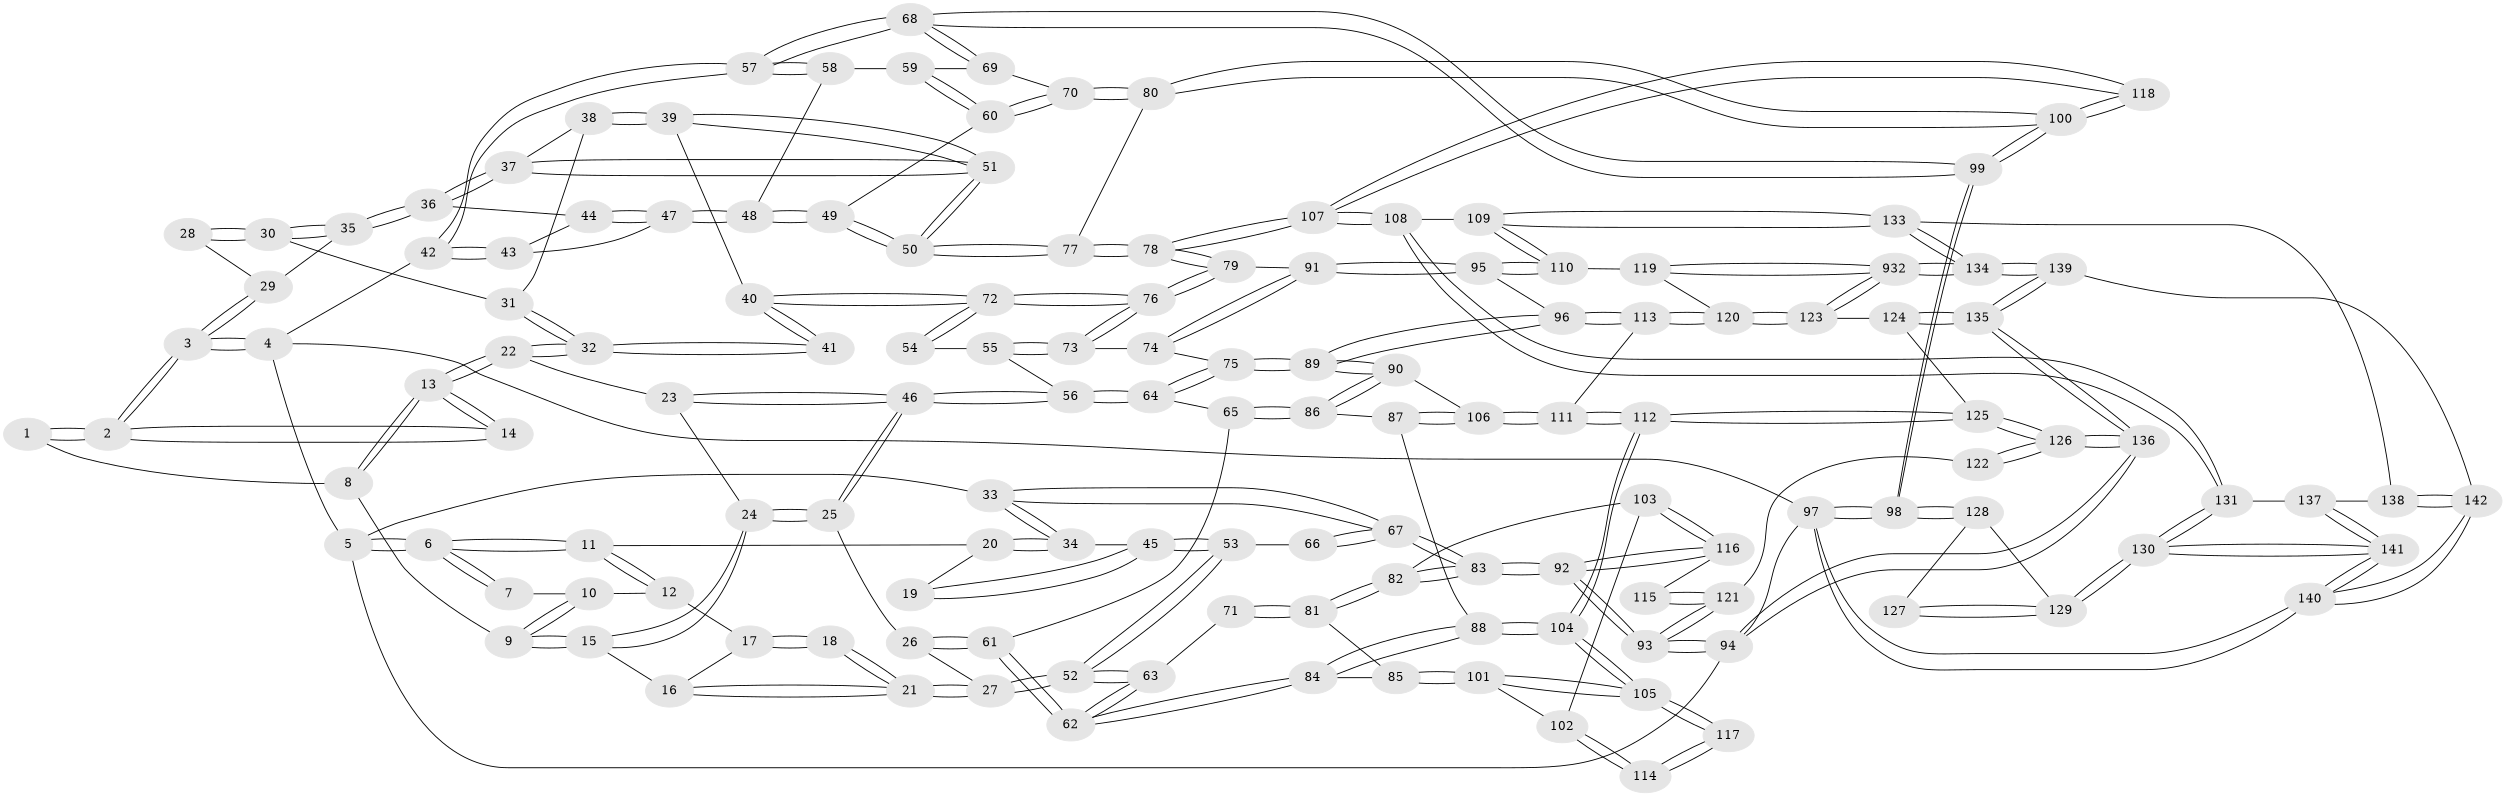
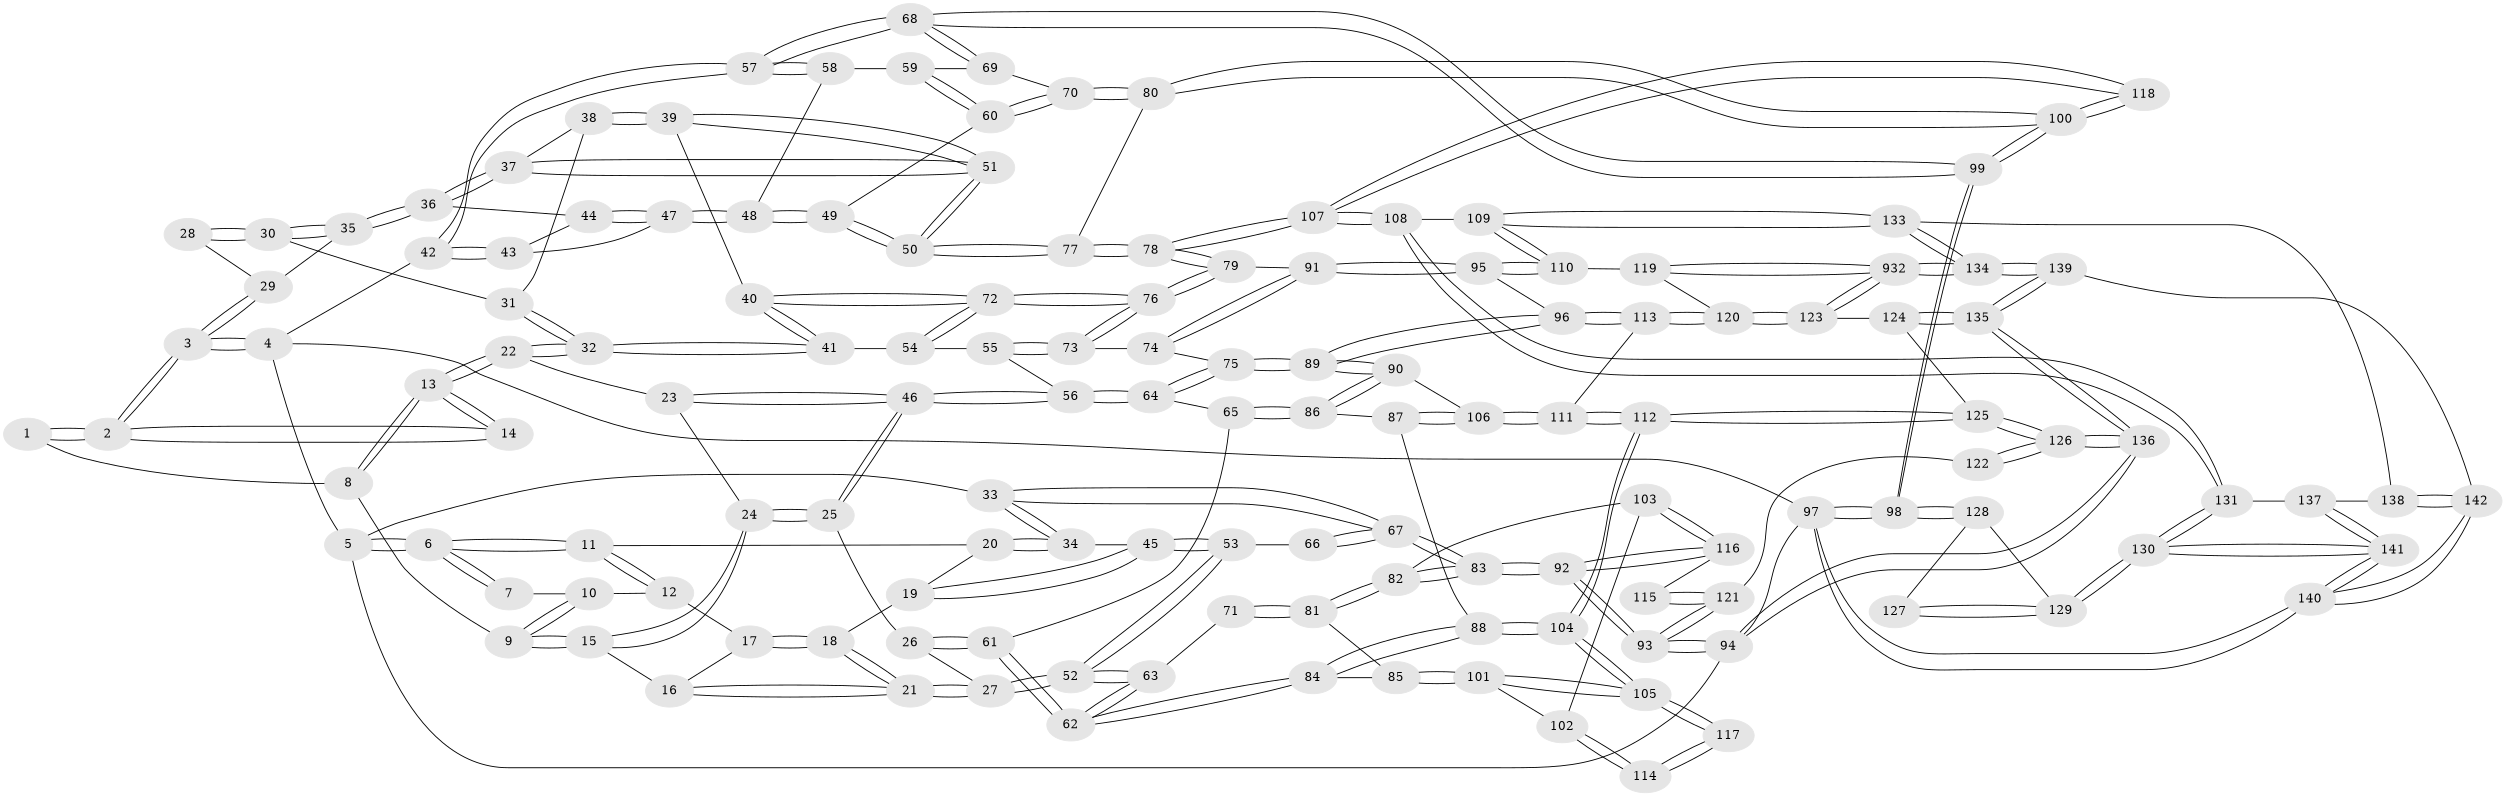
none -> (870, 349)
none -> (870, 618)
